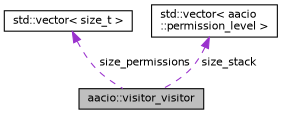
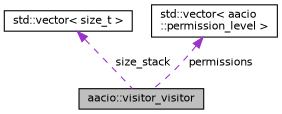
(144, 63) -> (142, 63)
(228, 63) -> (219, 63)
